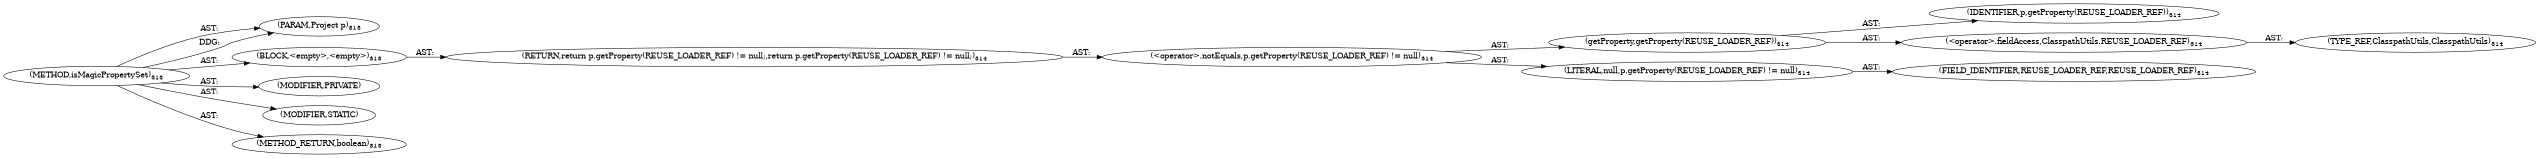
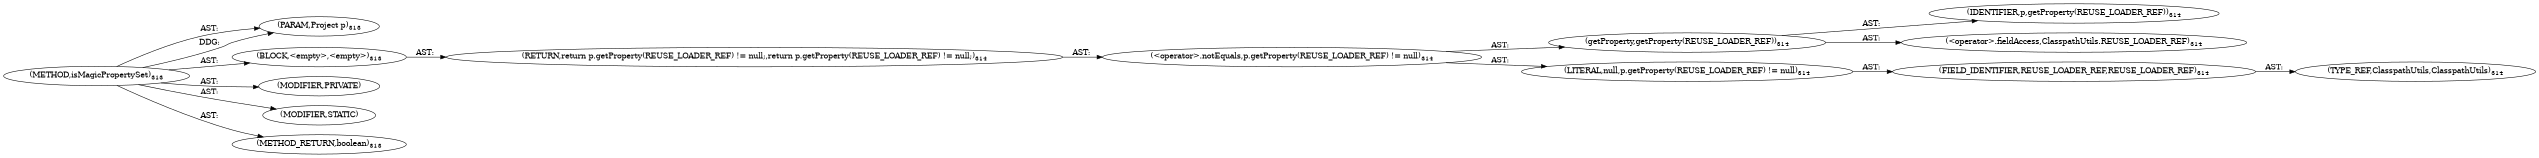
(2268, 43) -> (2273, 72)
